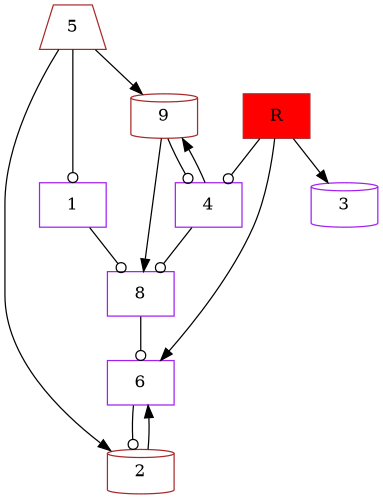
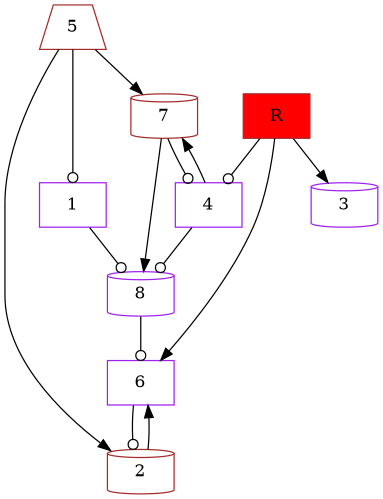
(164, 116) -> (164, 116)
(141, 294) -> (141, 294)
